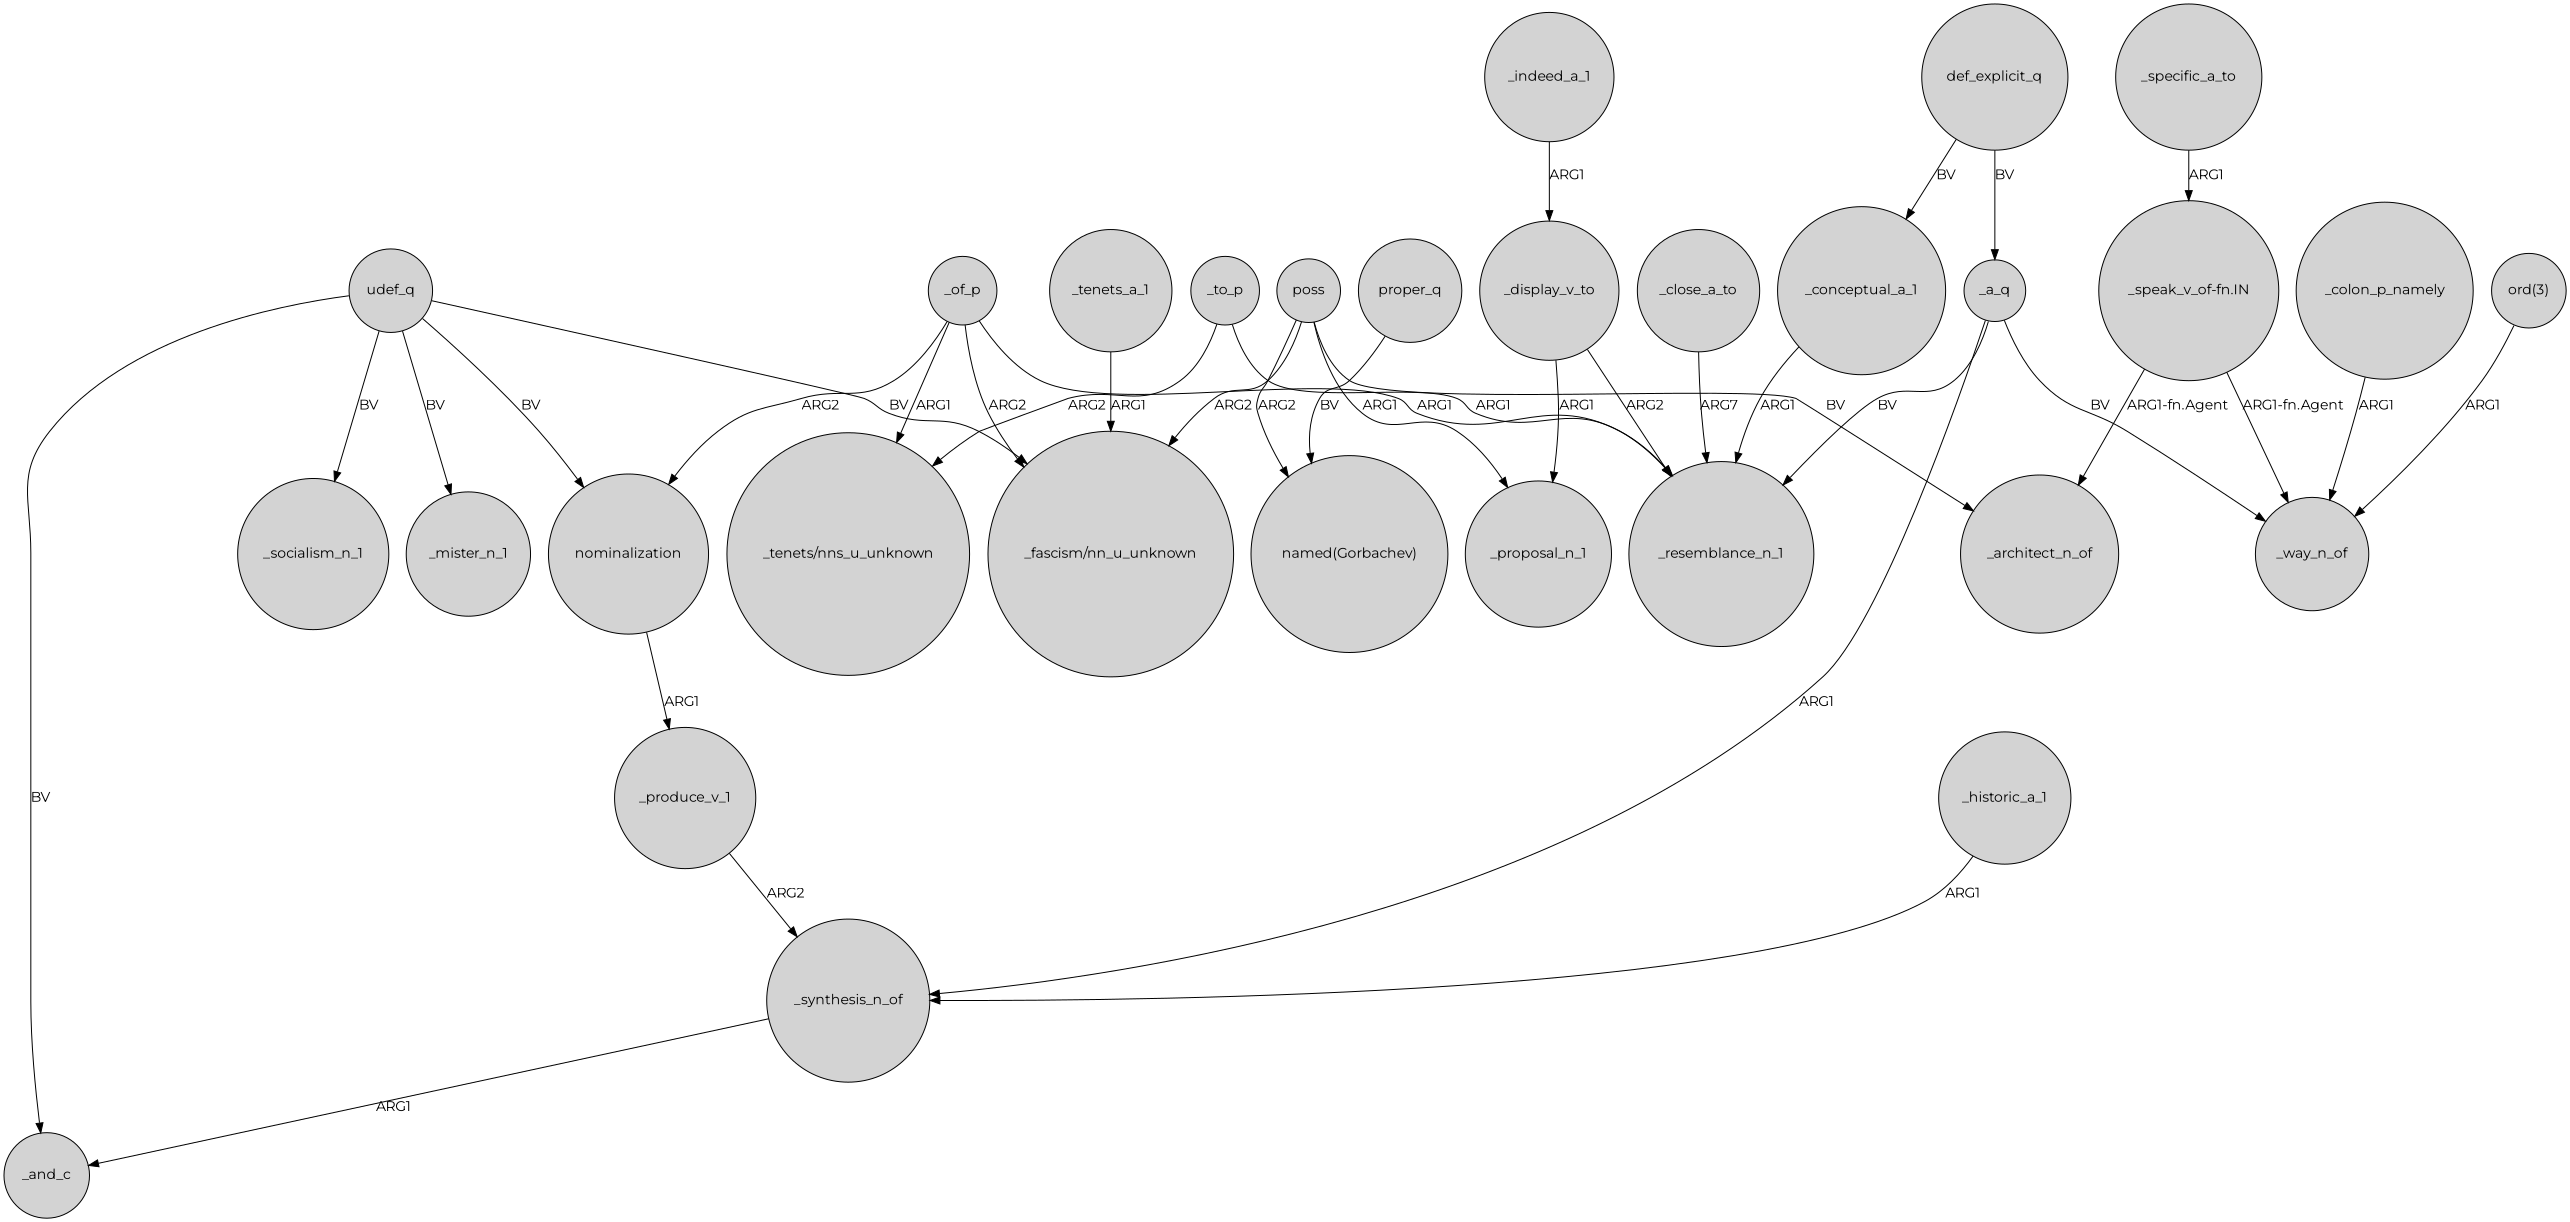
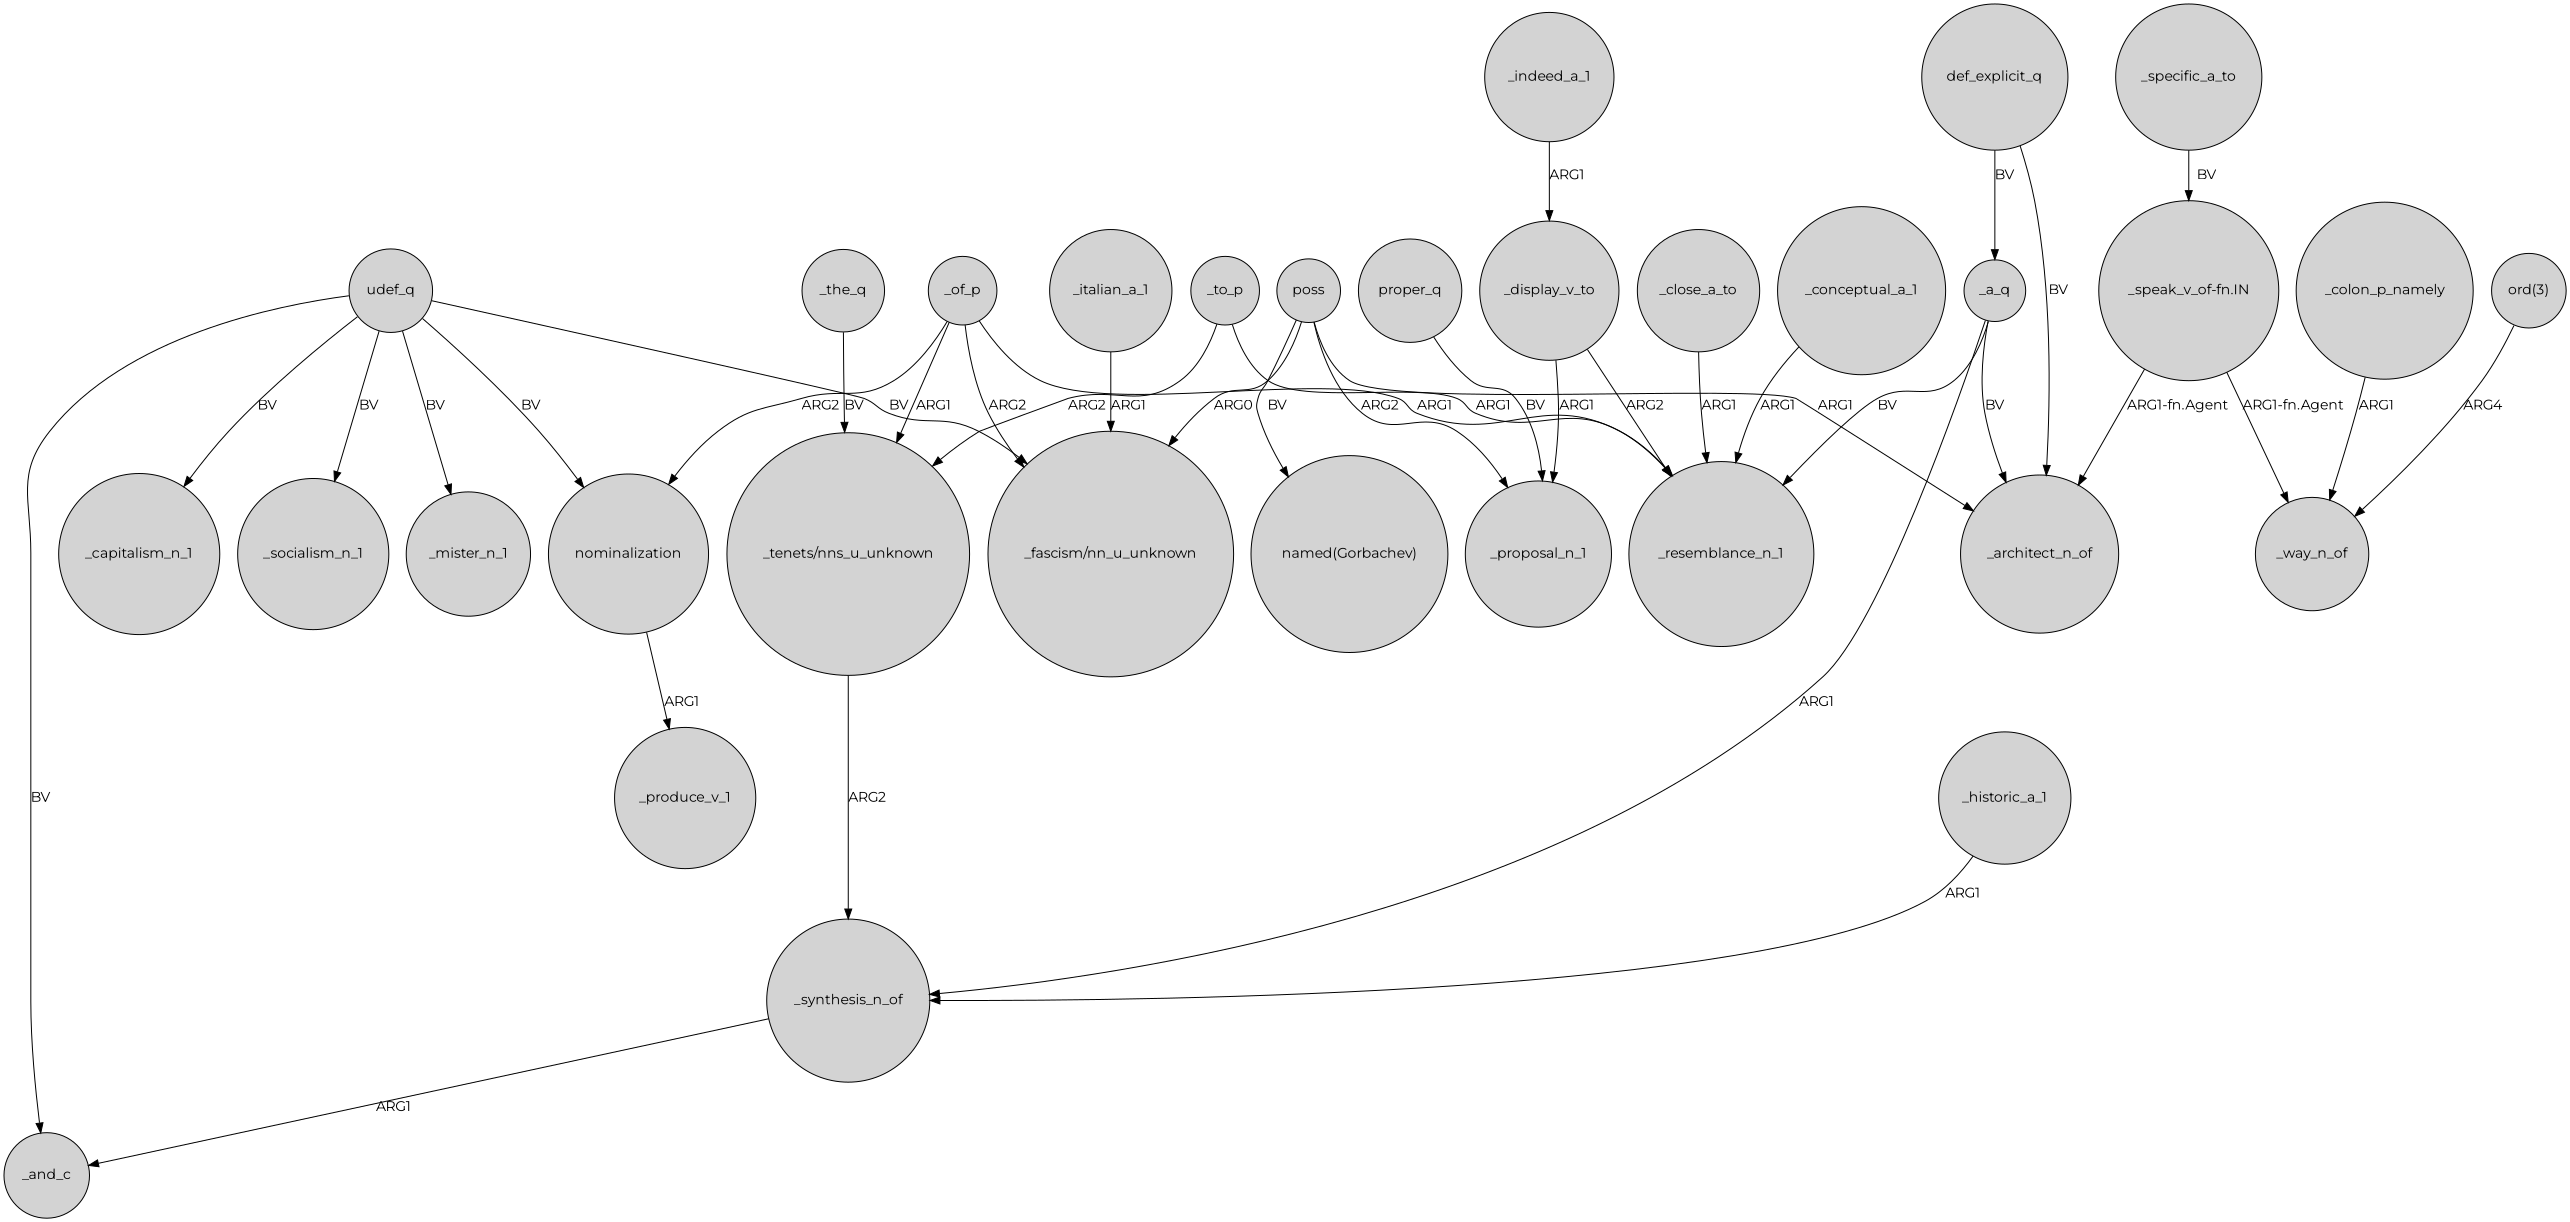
(1934, 175) -> (2047, 304)
(2207, 176) -> (2207, 176)
none -> (843, 291)
(1111, 291) -> (1111, 291)
(1319, 399) -> (1495, 388)
(1234, 406) -> (1234, 406)
(1277, 406) -> (1277, 406)
(1380, 406) -> (1380, 406)
(1719, 406) -> (1719, 406)
(1836, 406) -> (1836, 406)
(2483, 406) -> (2483, 406)
(2120, 427) -> (1983, 398)
none -> (139, 554)
(760, 891) -> (848, 792)
